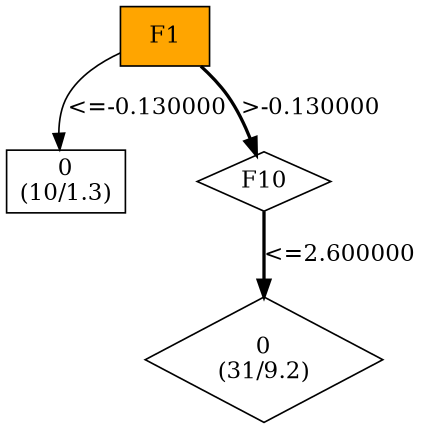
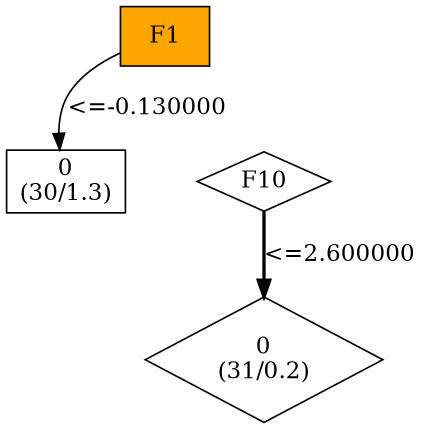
(230, 100) -> none
(66, 182) -> (66, 182)
(264, 360) -> (264, 360)
